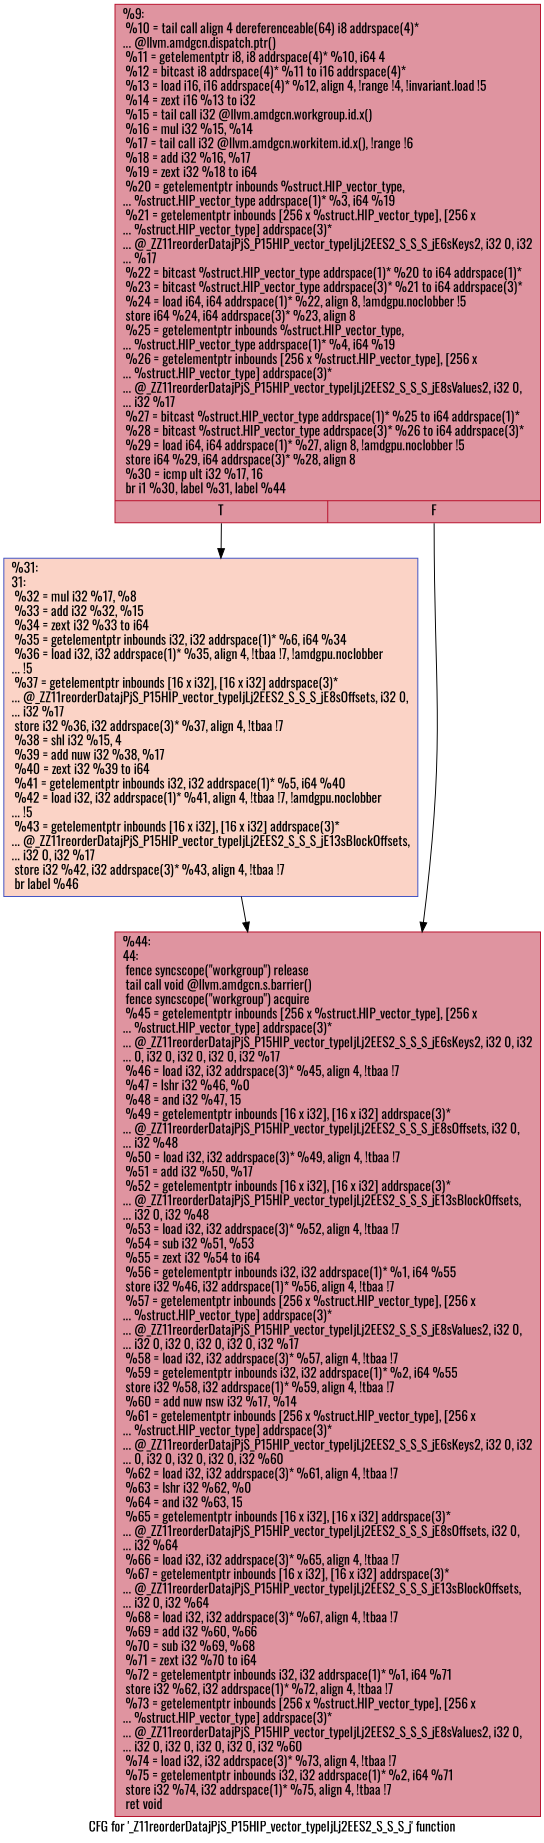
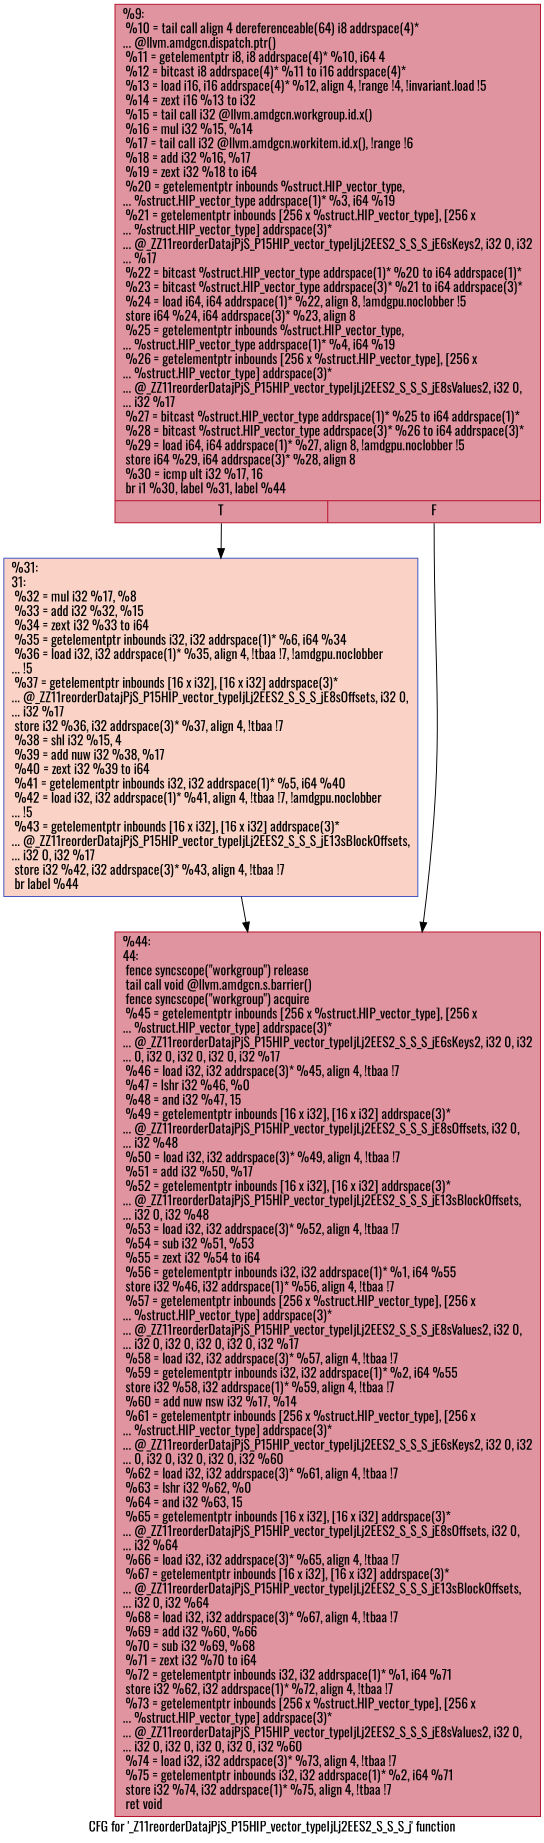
(45, 885) -> (45, 885)
